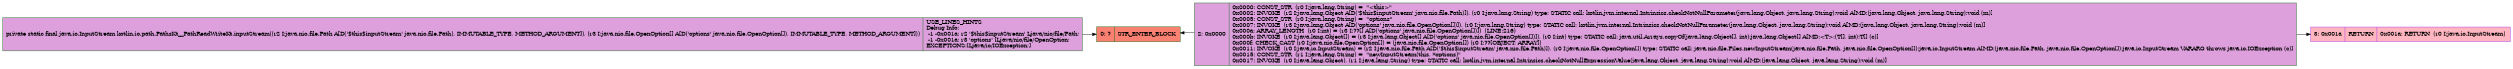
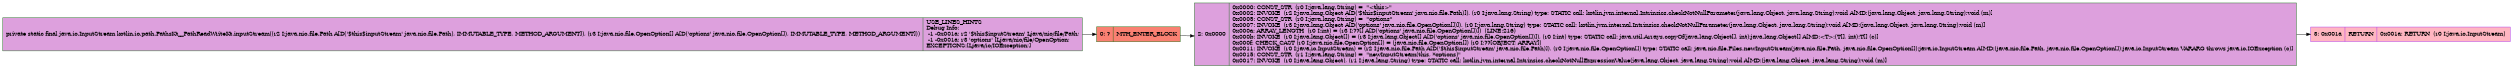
(1189, 33) -> (1185, 36)
(1147, 34) -> (1147, 34)
